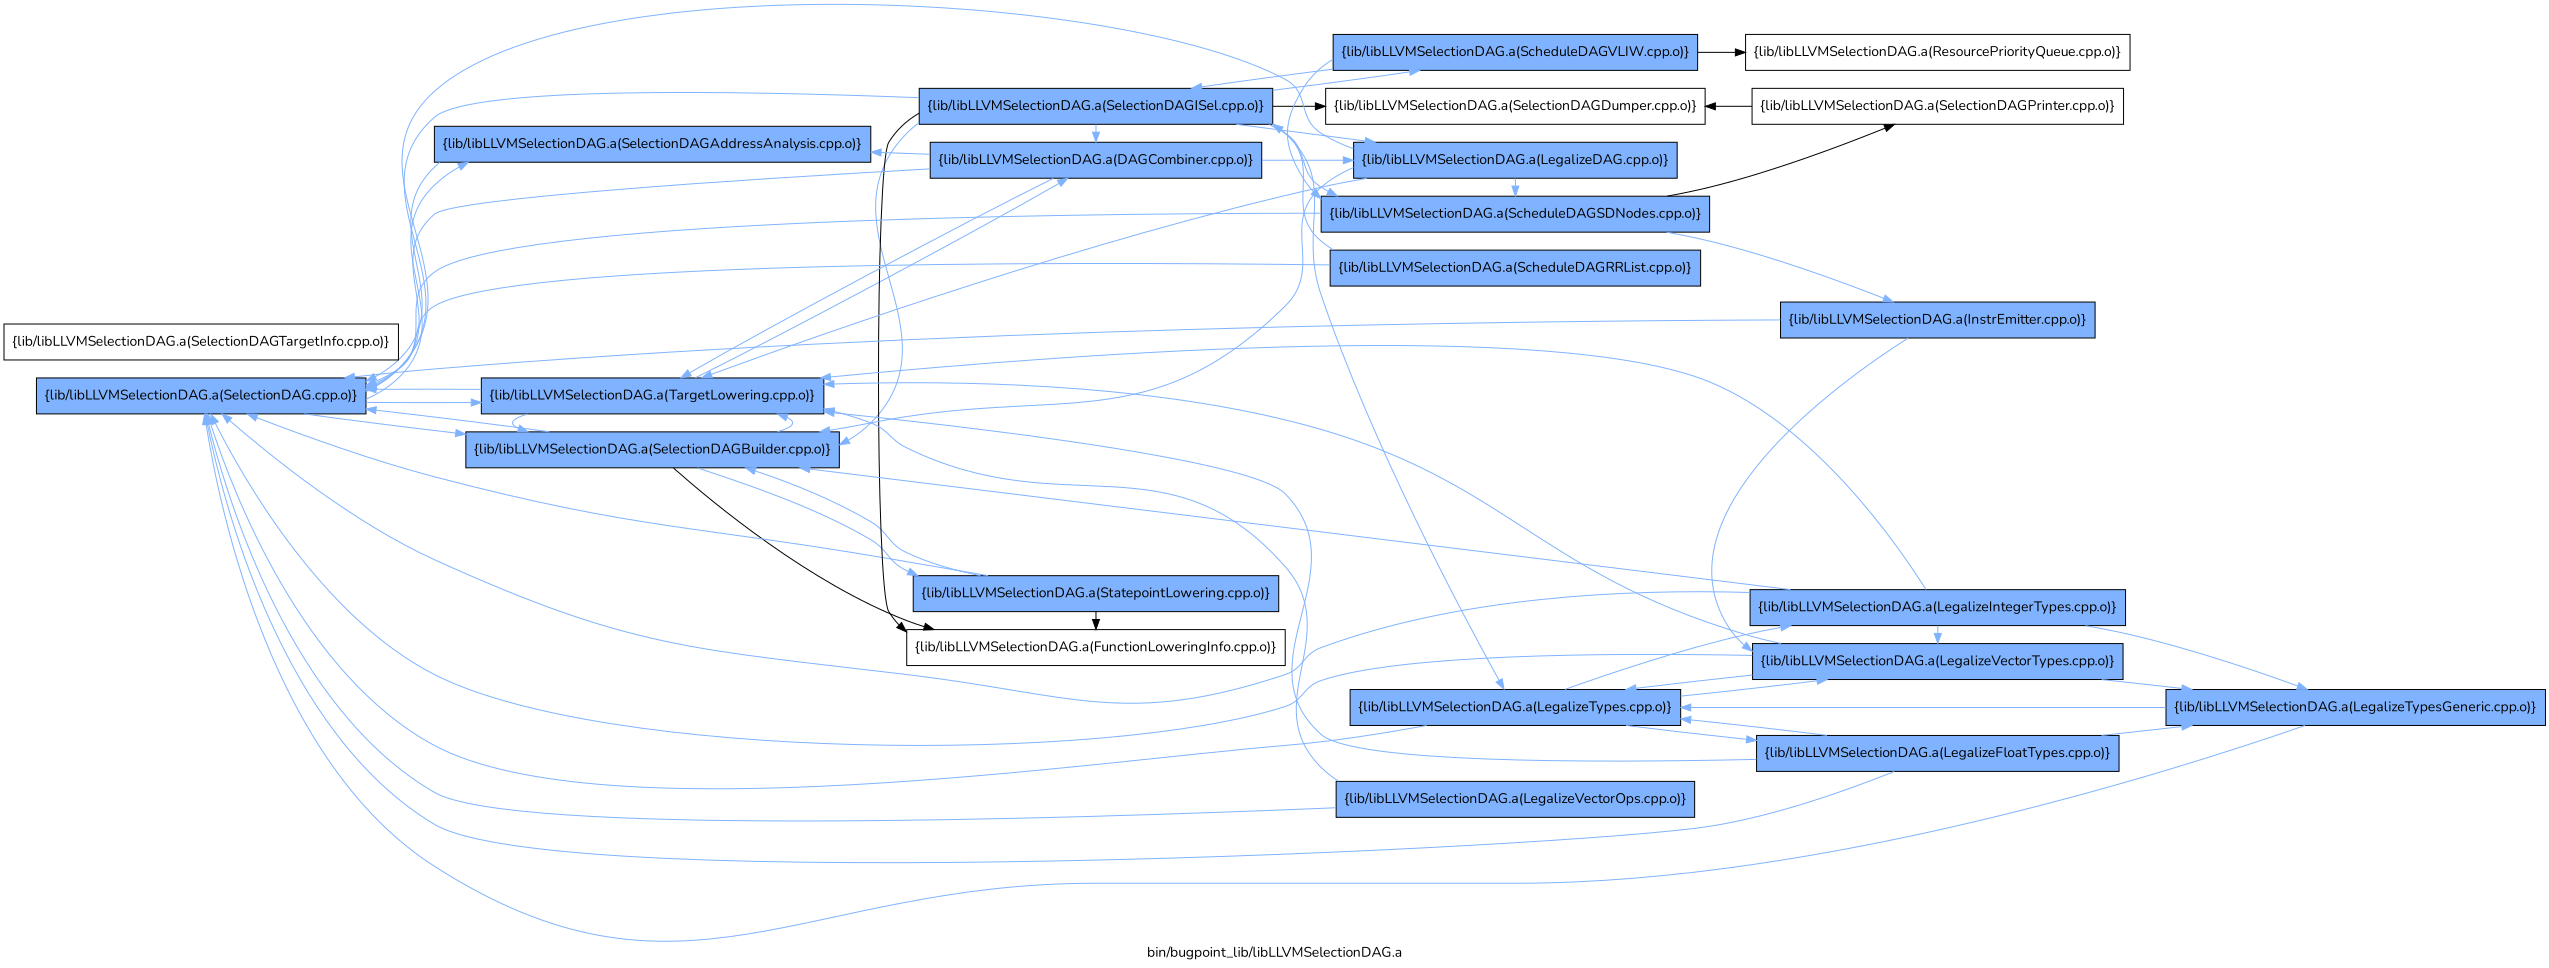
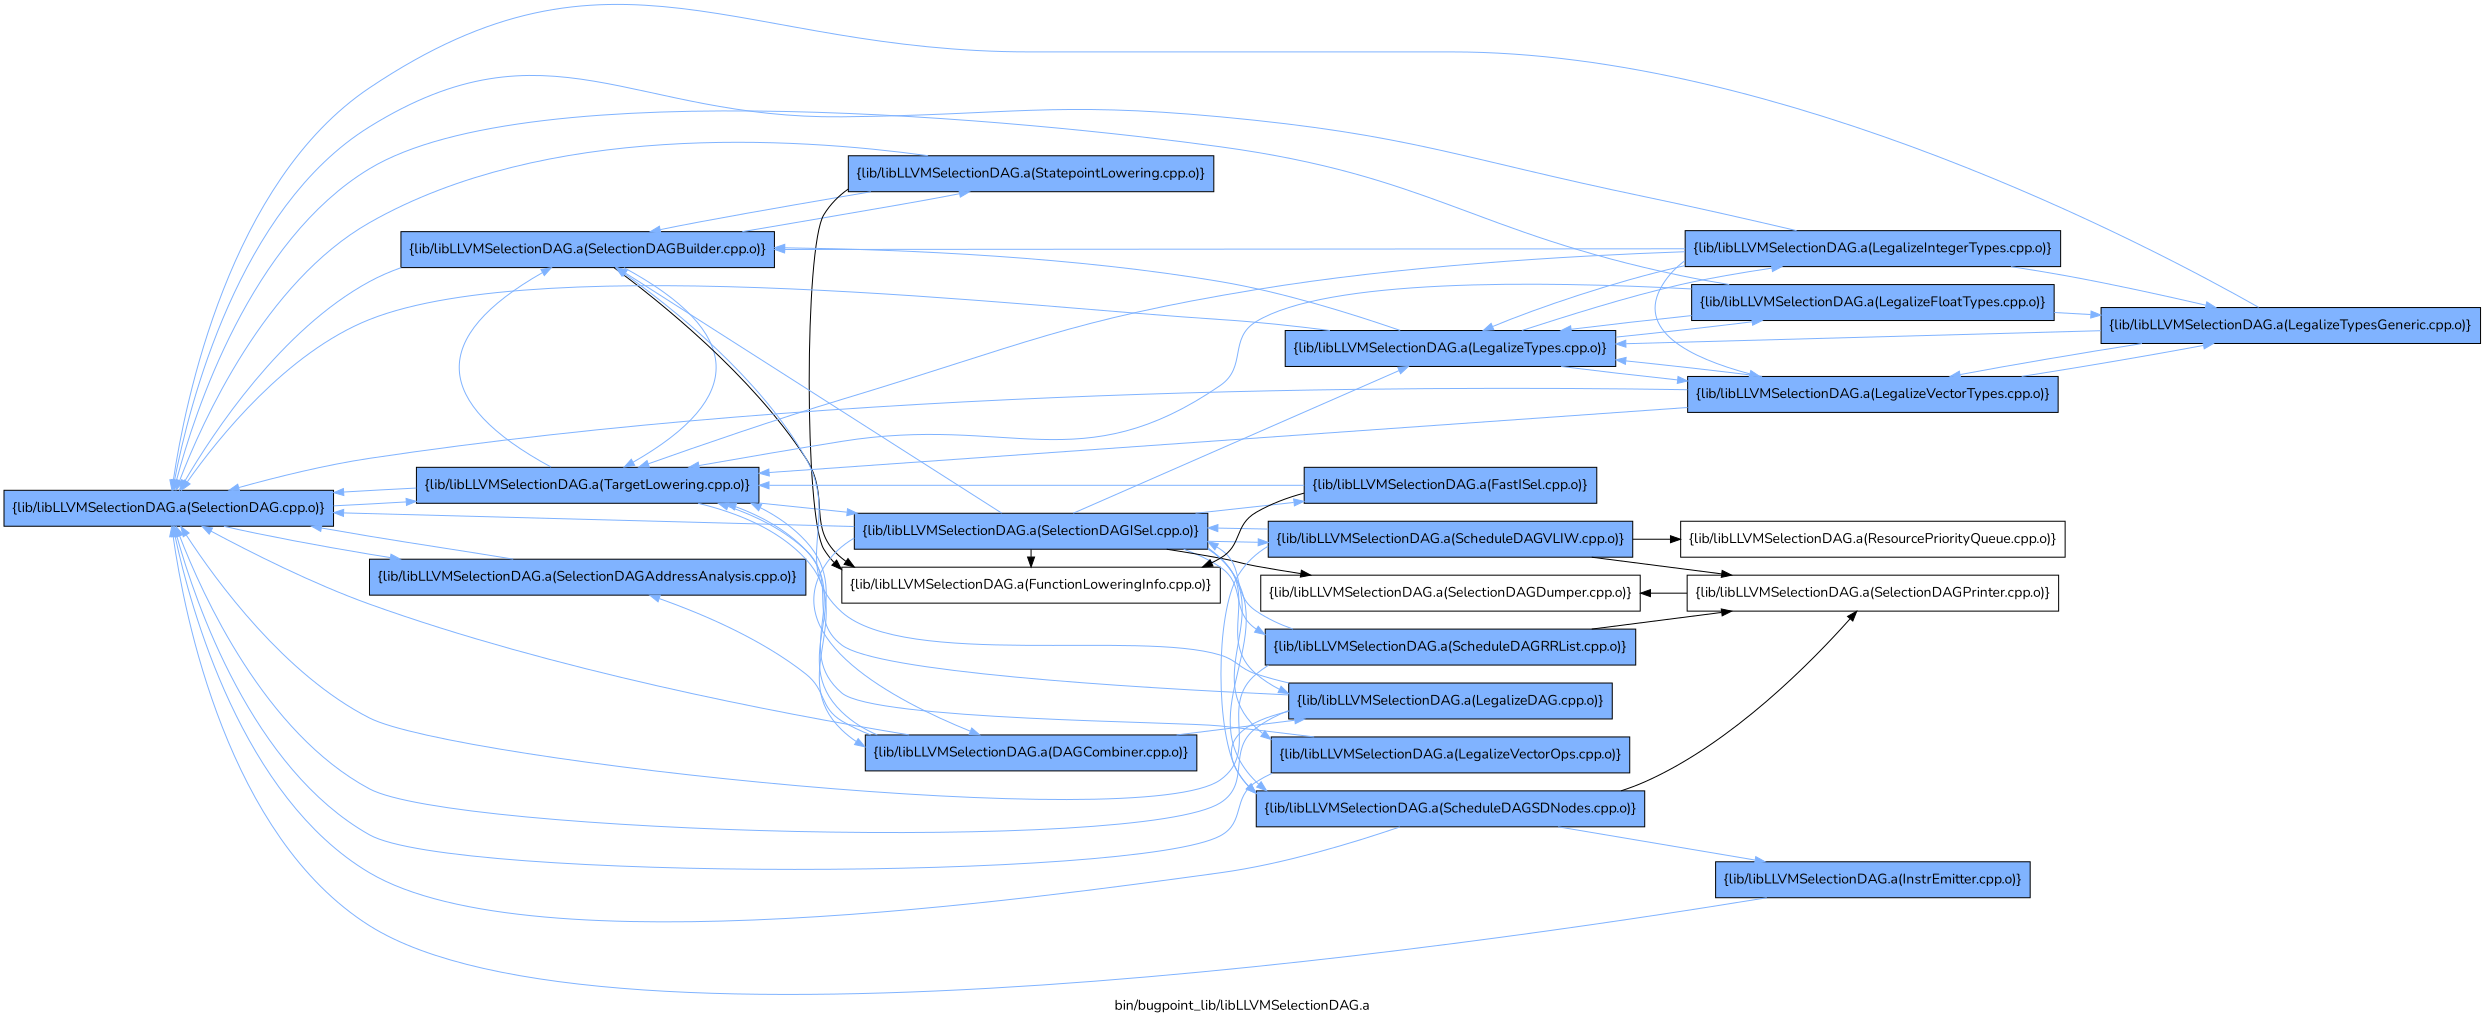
none -> (1588, 292)
(201, 342) -> none
(380, 424) -> (1096, 265)
(1758, 466) -> (2051, 358)
none -> (1450, 485)
none -> (803, 508)
none -> (1657, 566)
none -> (1232, 579)
none -> (1657, 621)
none -> (1239, 639)
